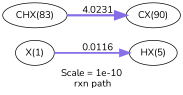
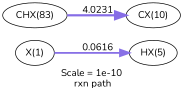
(153, 15) -> (153, 15)
(97, 48) -> (97, 48)
